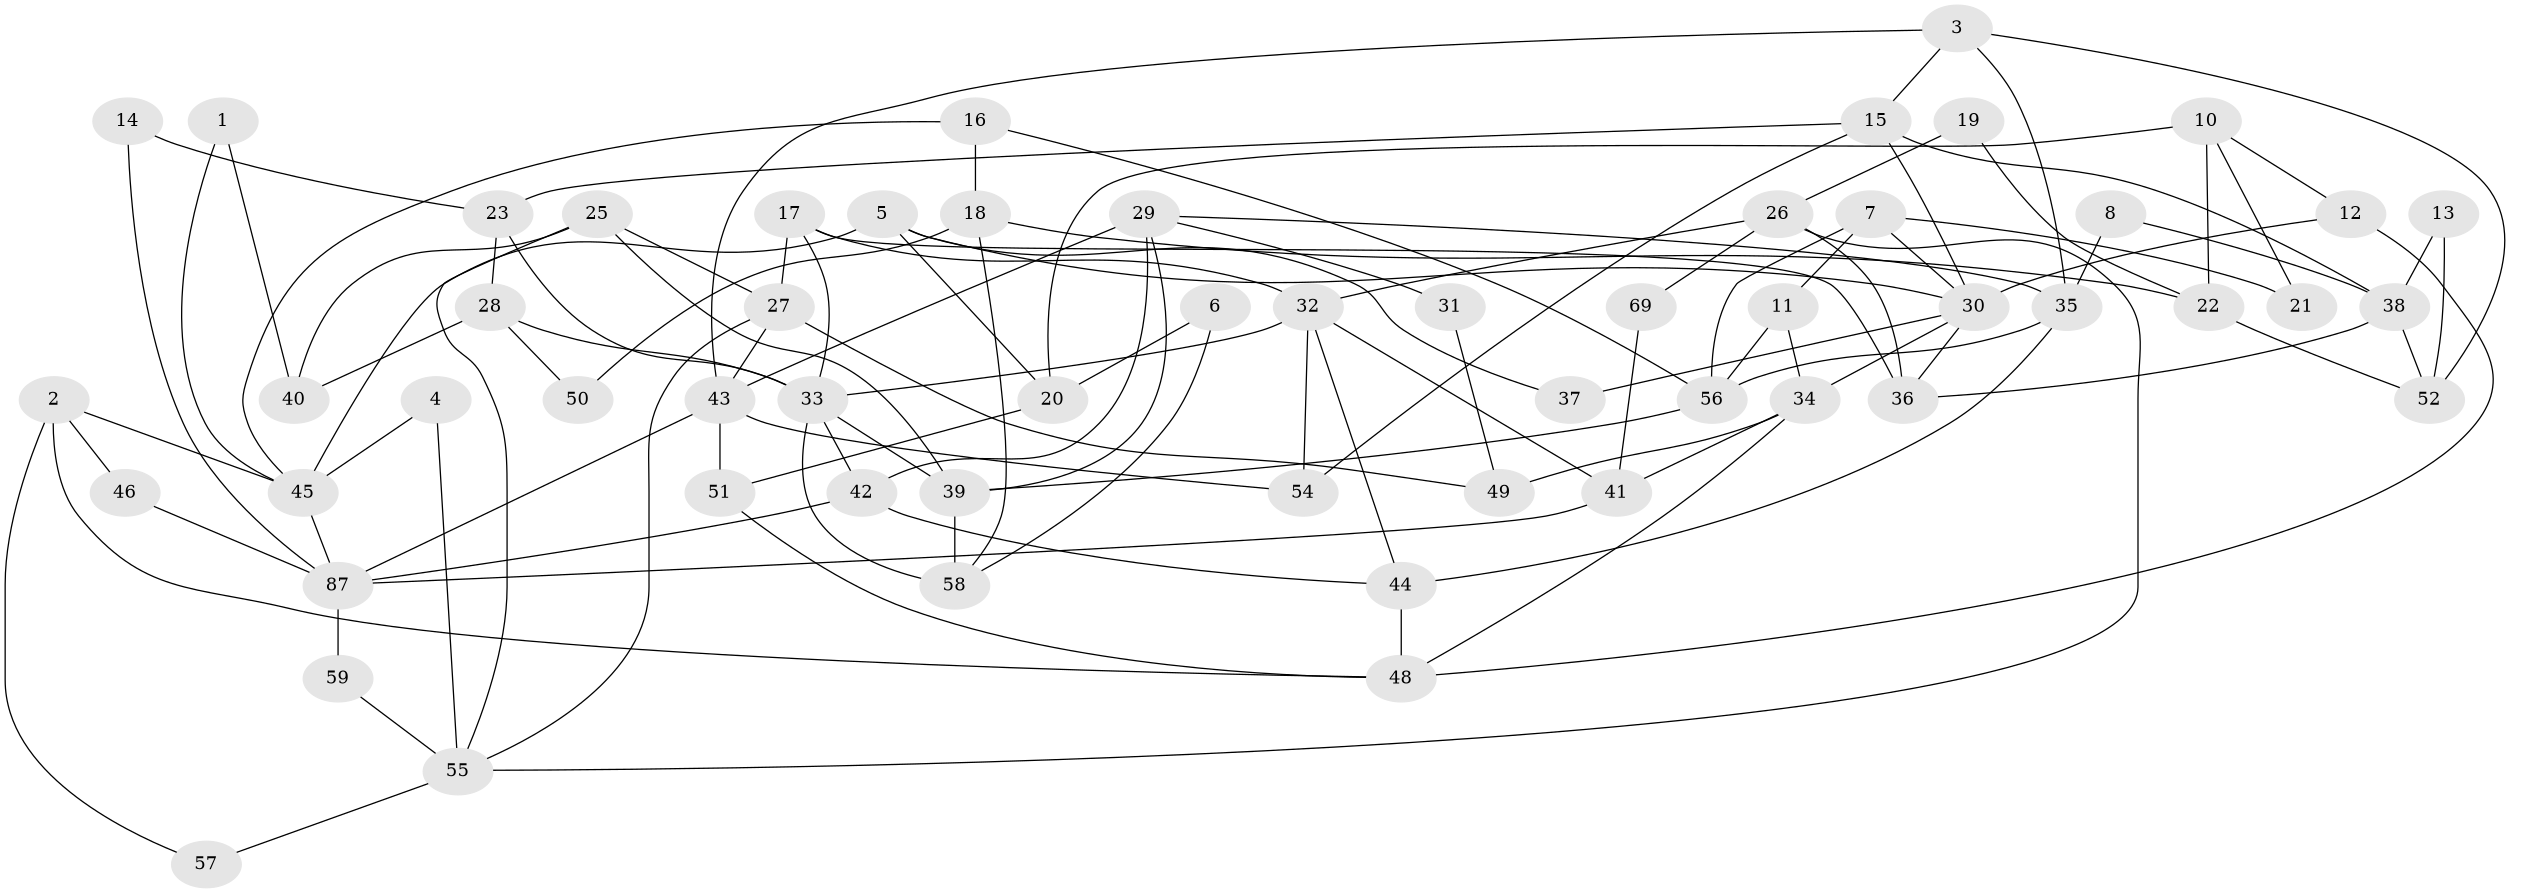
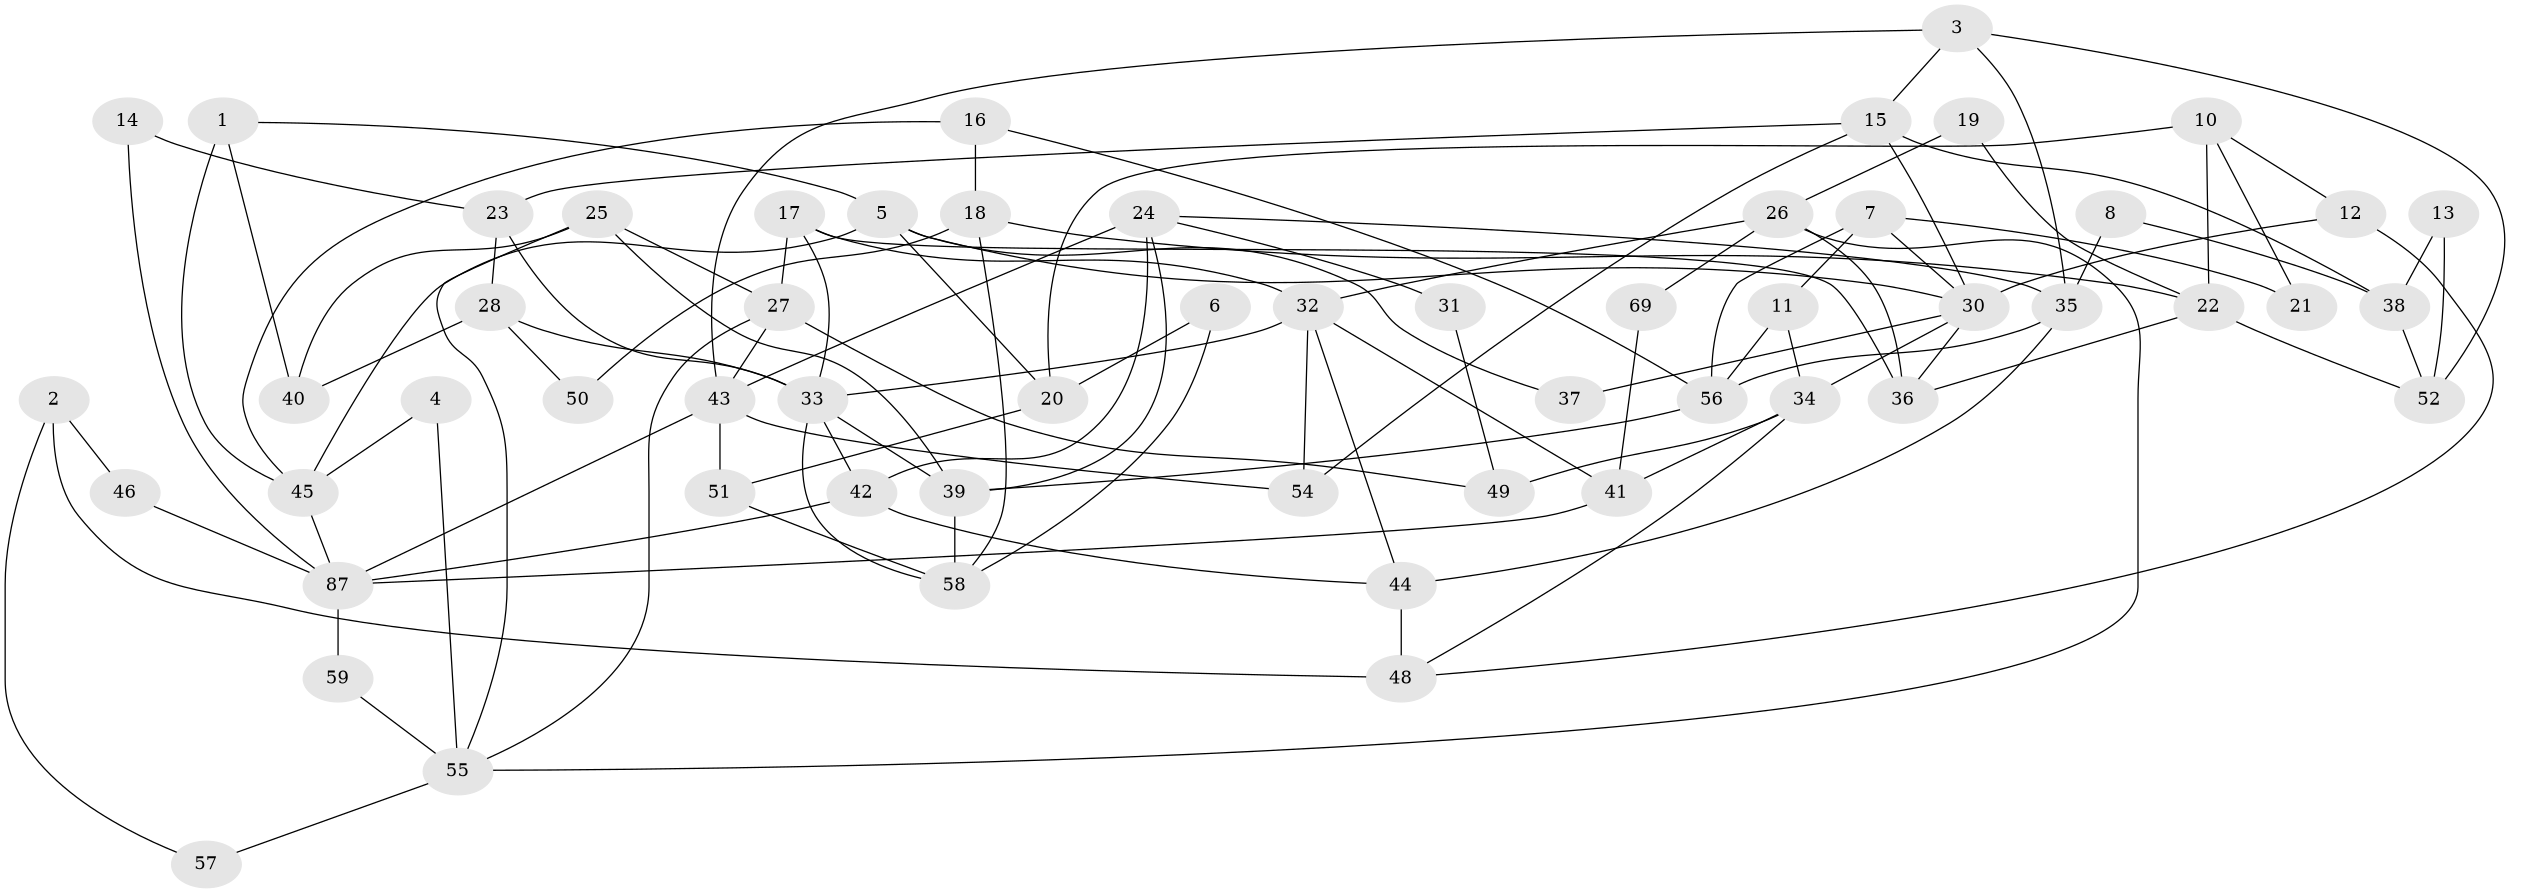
none -> (560, 140)
(1144, 214) -> (1144, 214)
(2156, 373) -> (2056, 354)
(179, 446) -> none
(1039, 644) -> (819, 534)
